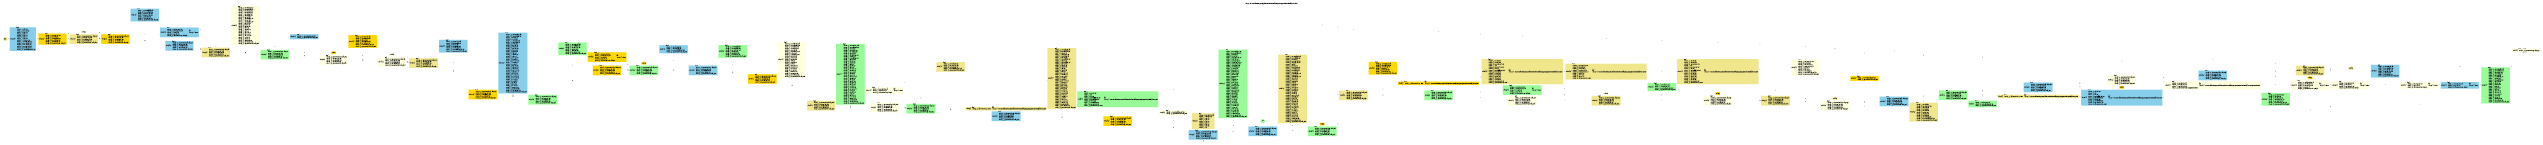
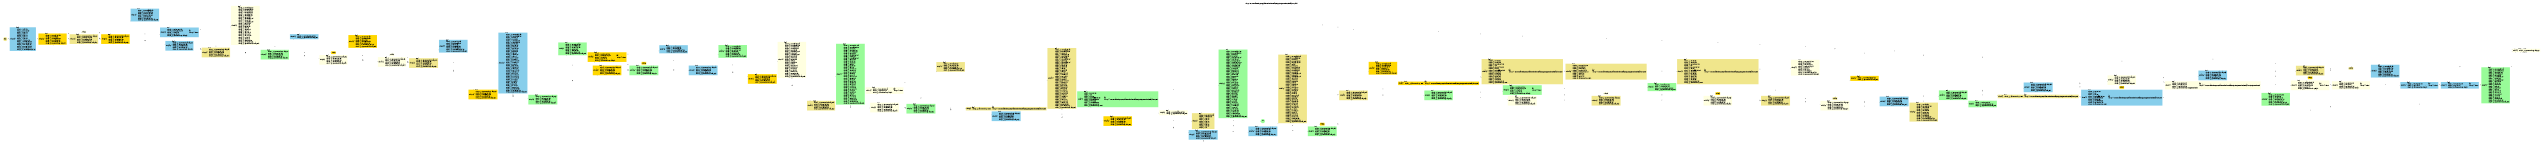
(2419, 85) -> (2419, 85)
